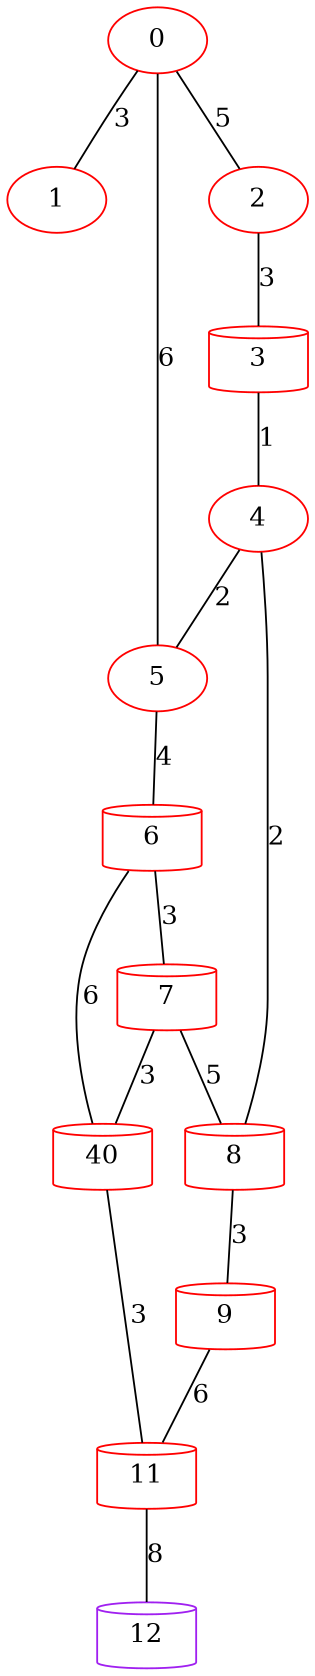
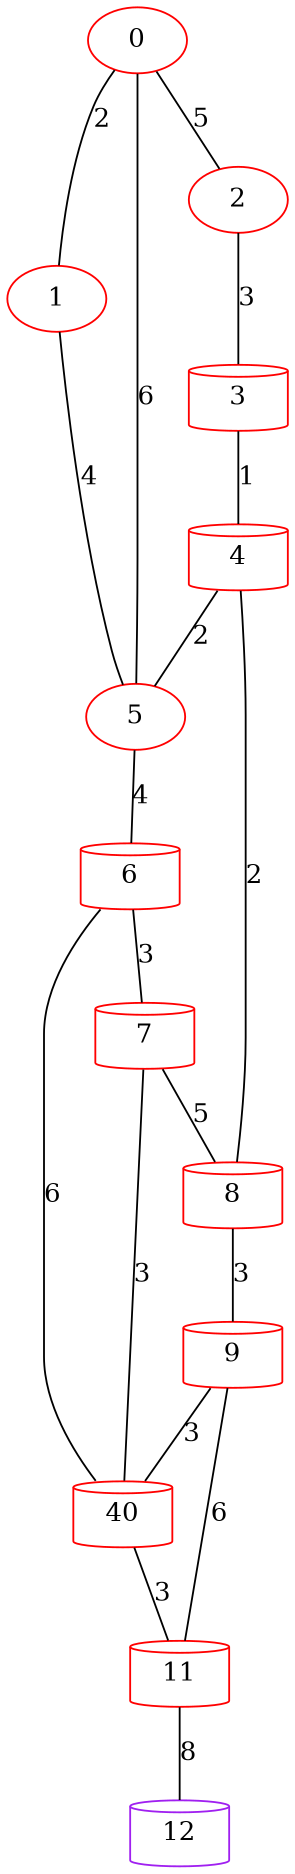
(123, 120) -> (103, 120)
none -> (83, 510)
(258, 519) -> (238, 557)
none -> (178, 1435)
